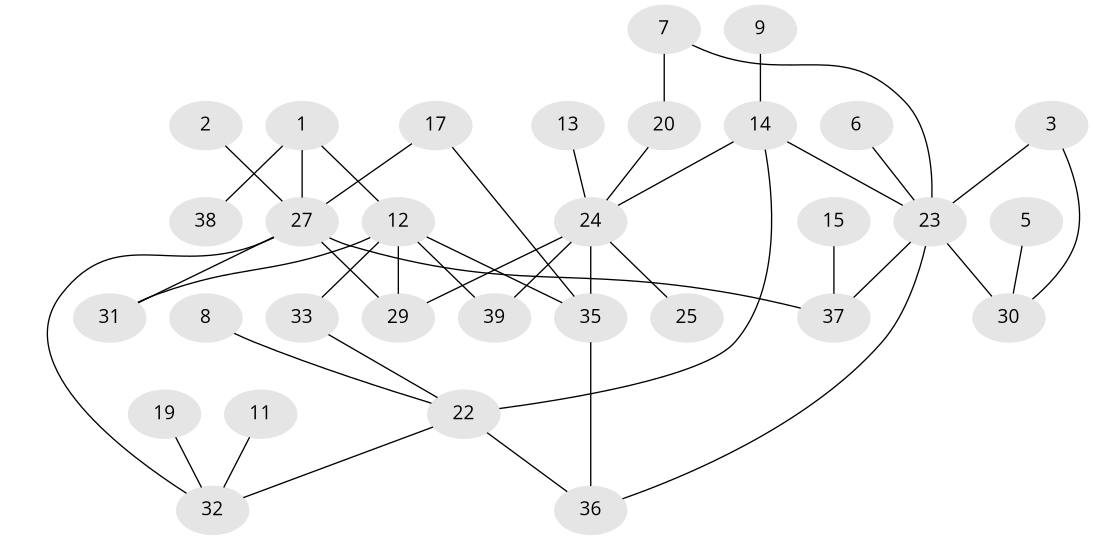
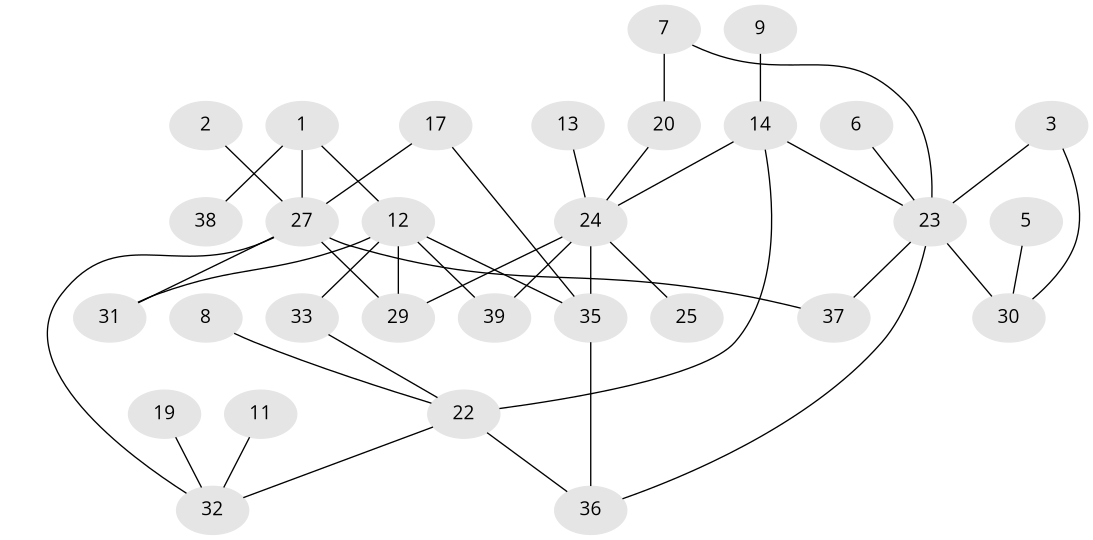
(834, 222) -> none
